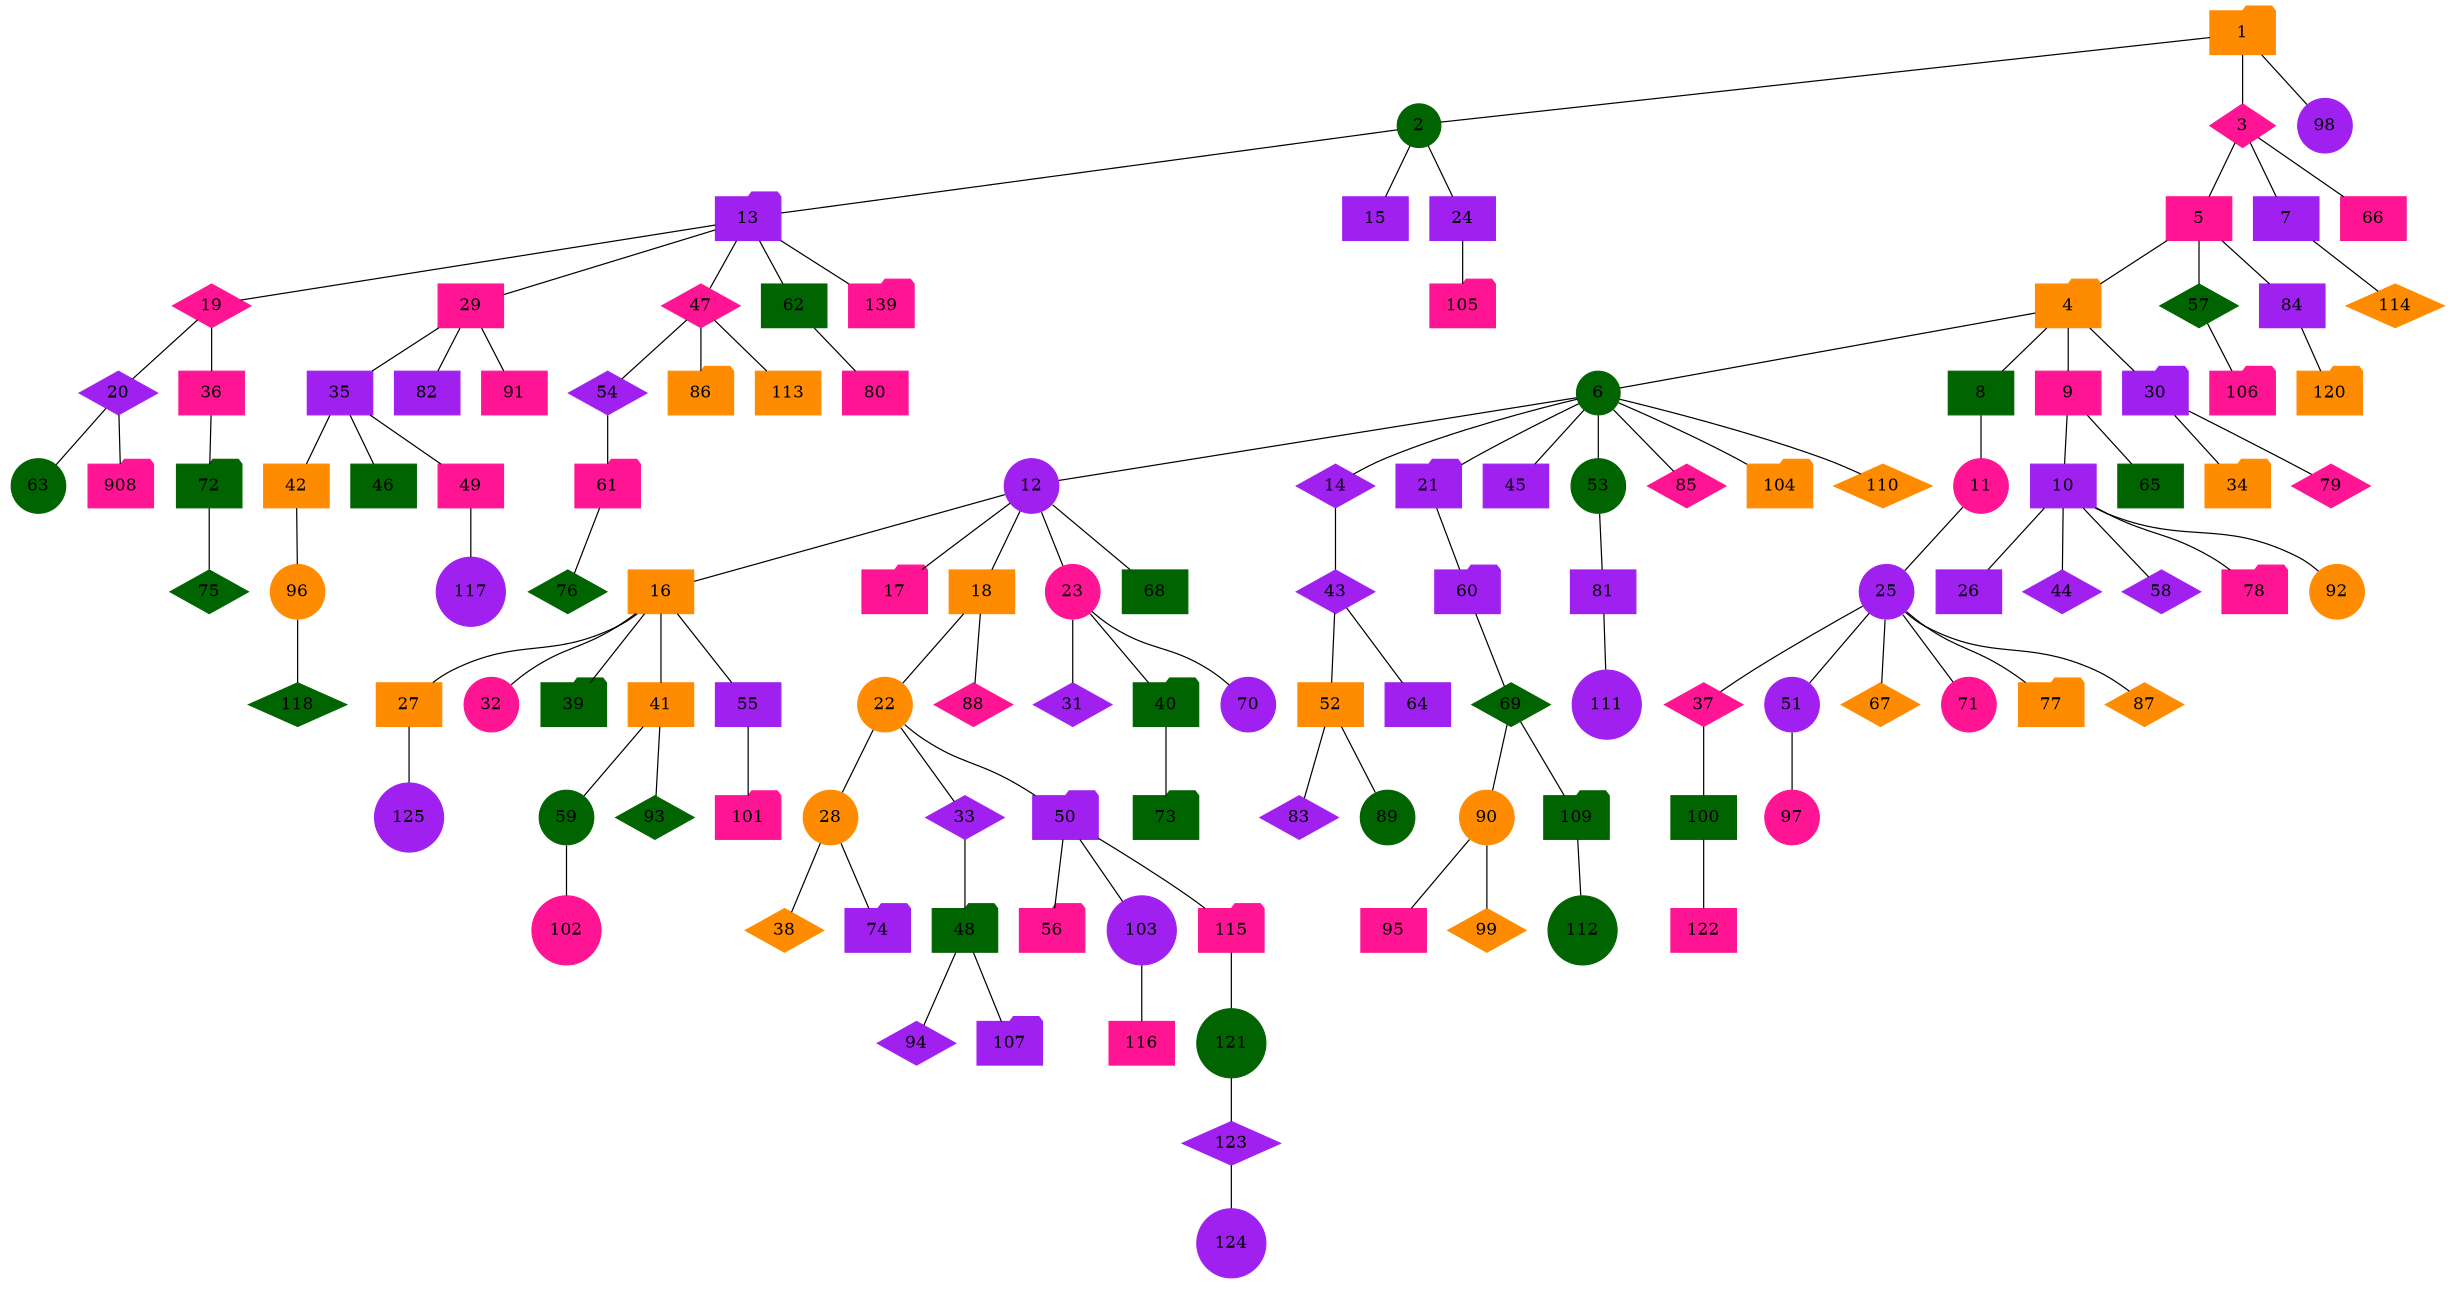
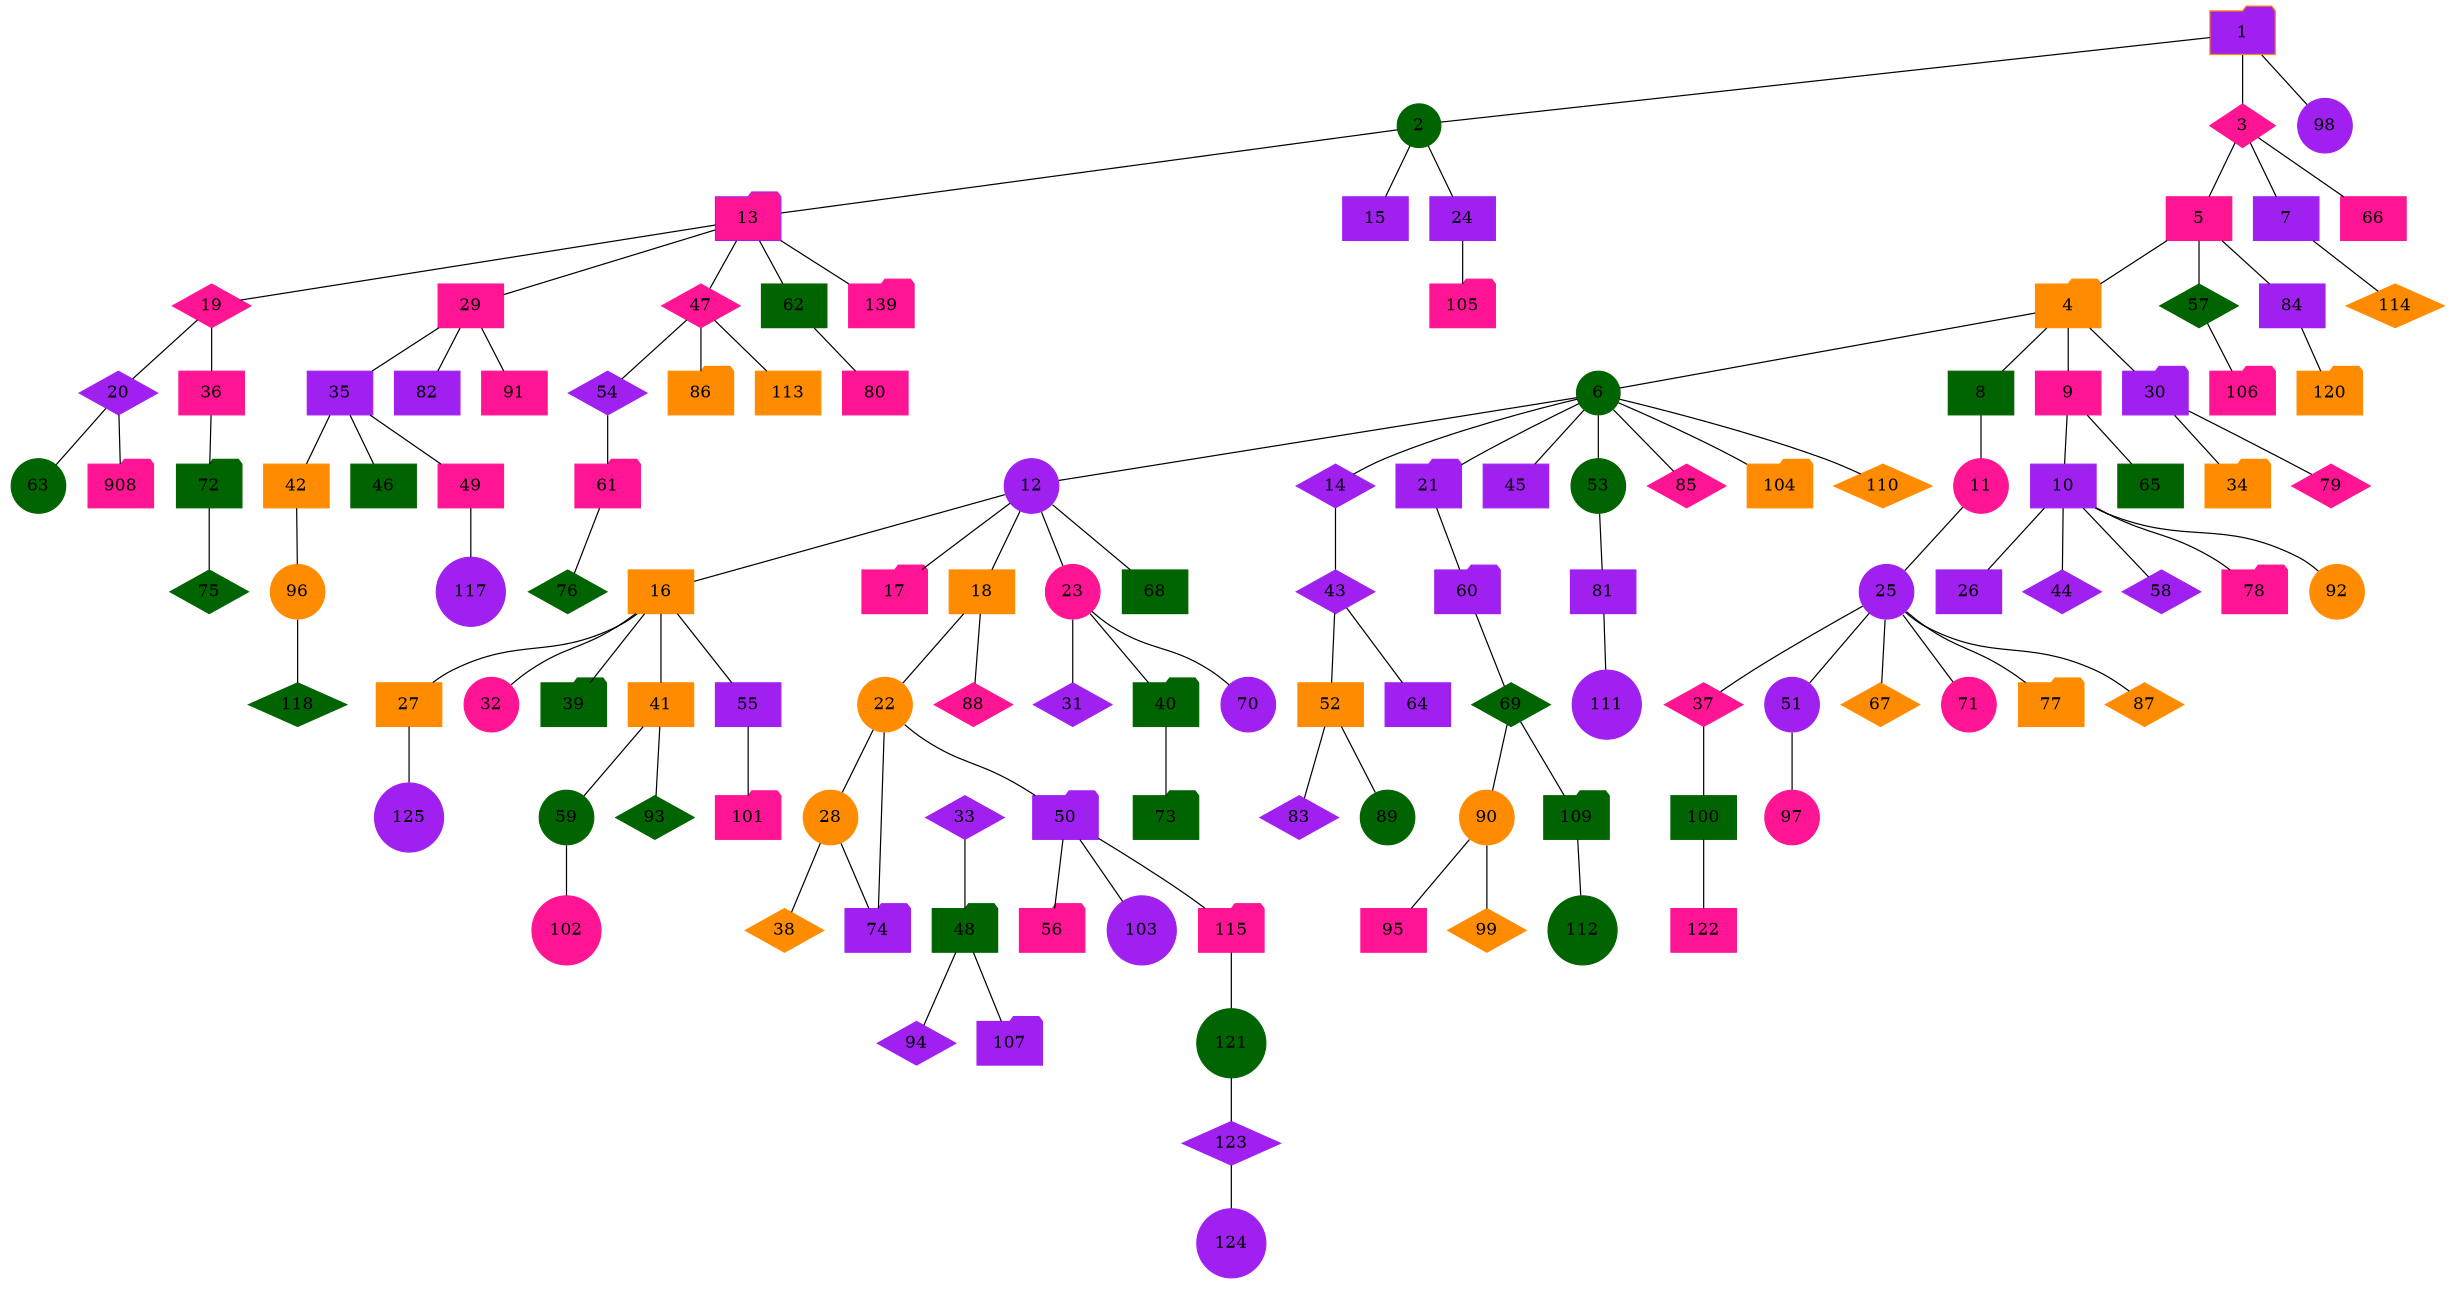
(2243, 33) -> (2243, 33)
(748, 219) -> (748, 219)
(928, 765) -> (881, 820)
(1142, 1043) -> none
